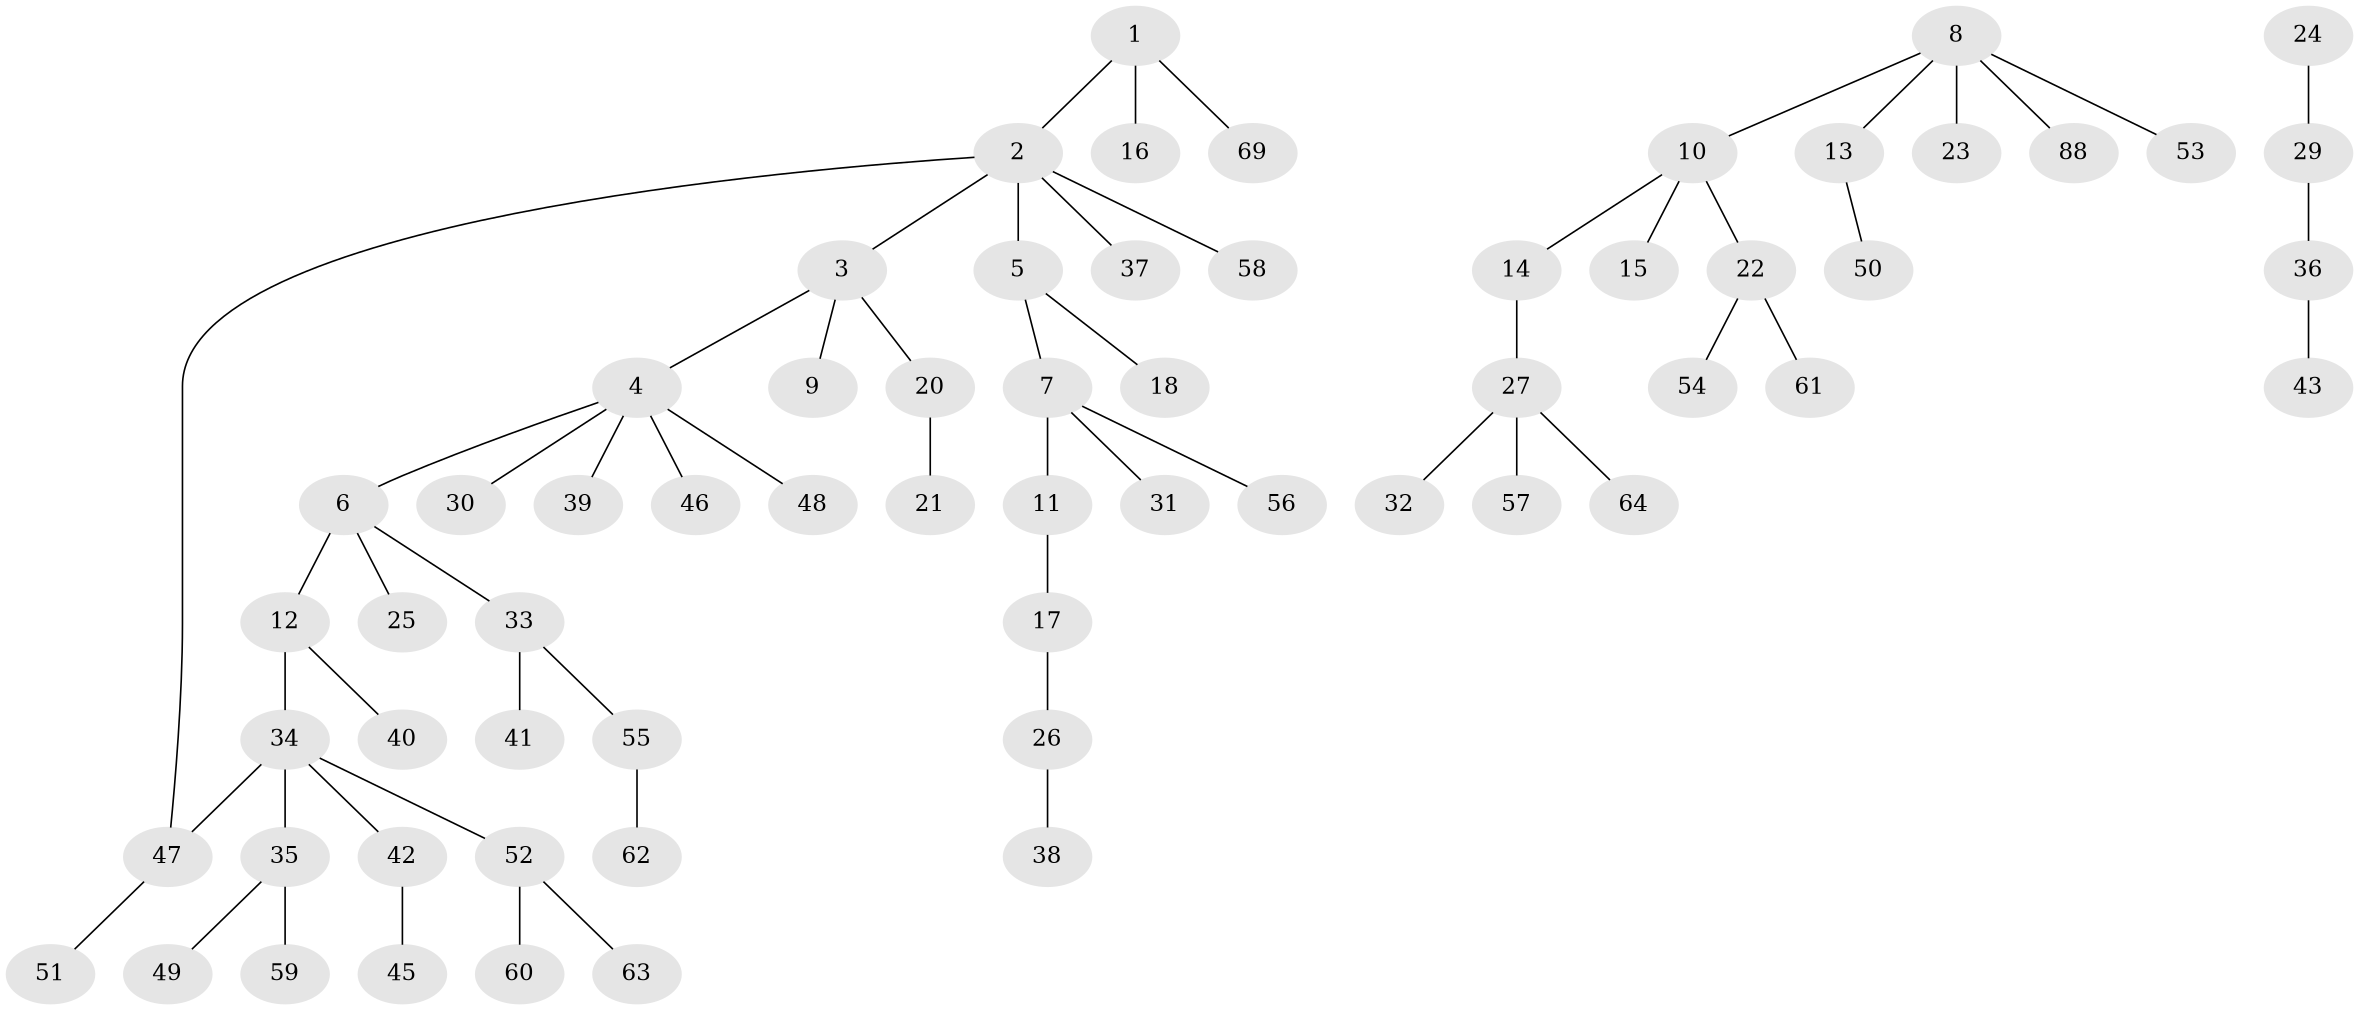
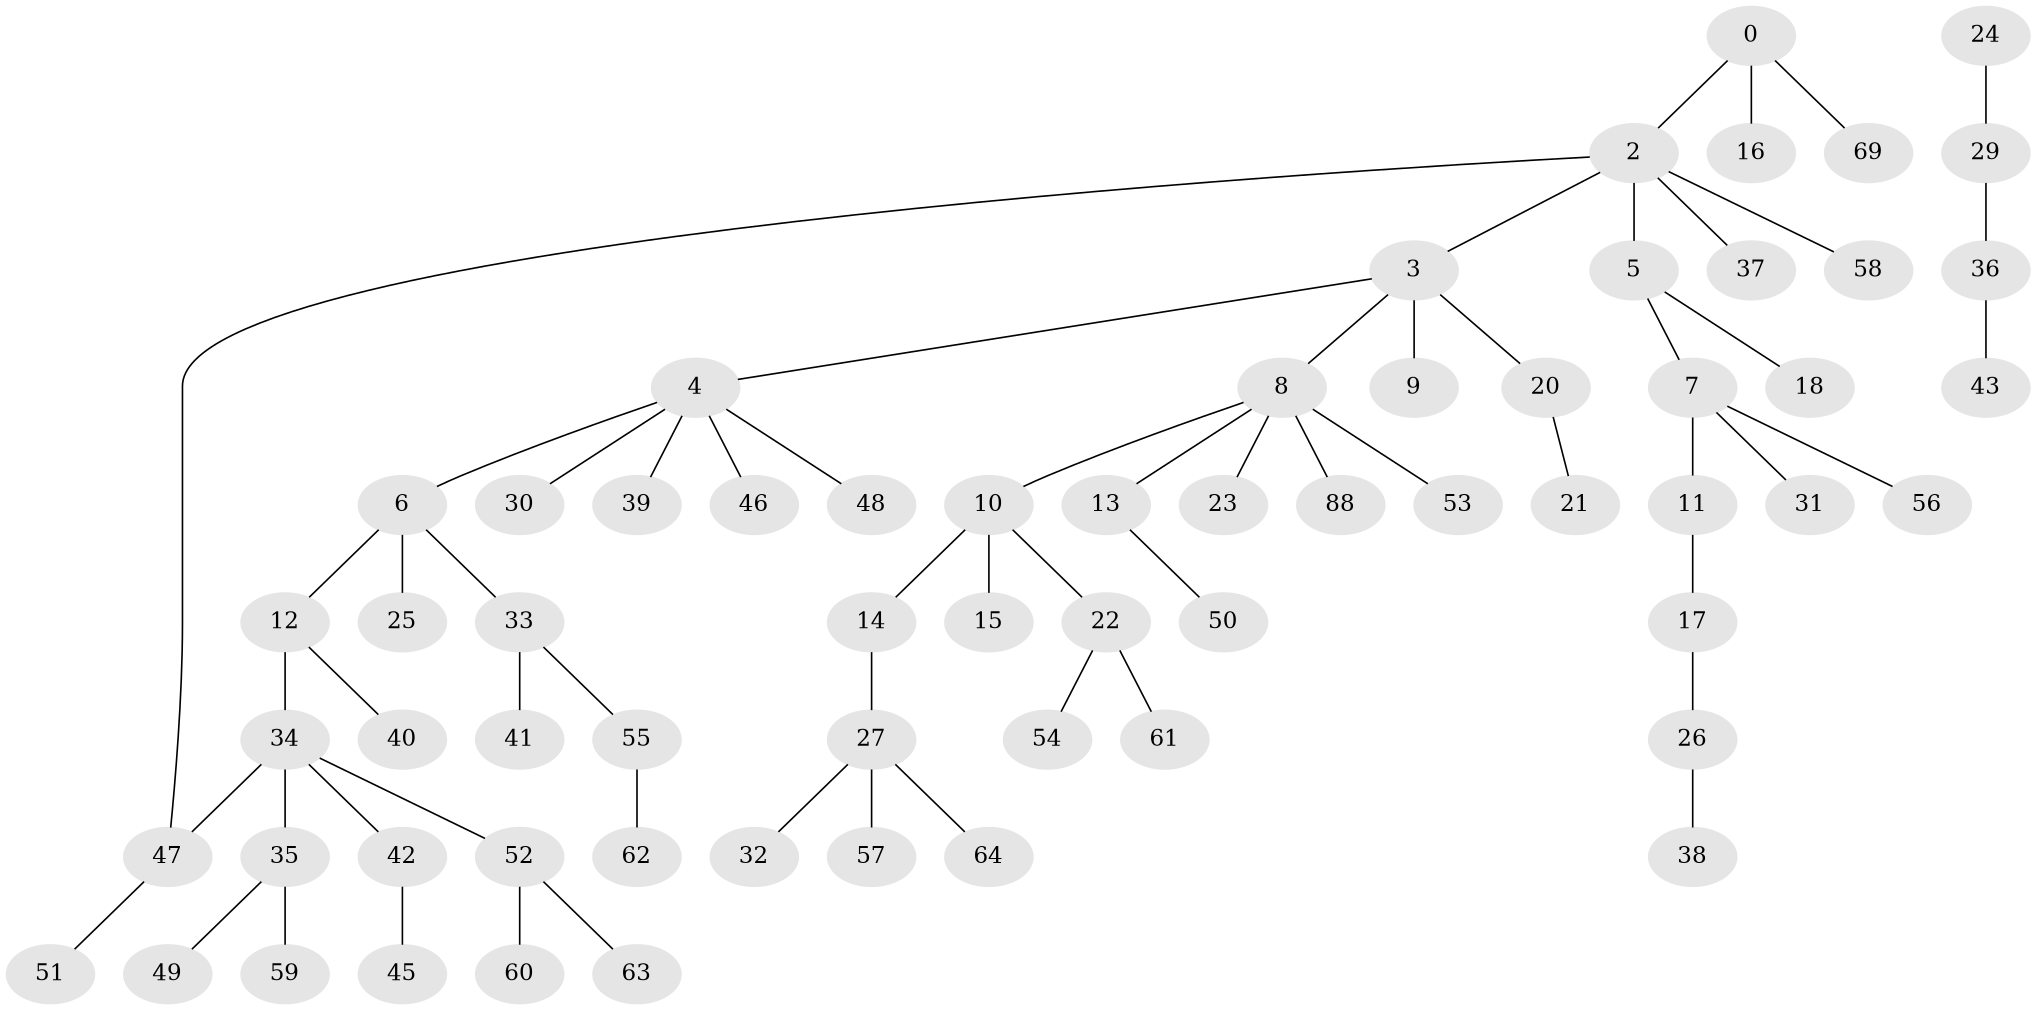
(1136, 36) -> (1751, 36)
none -> (1348, 329)
